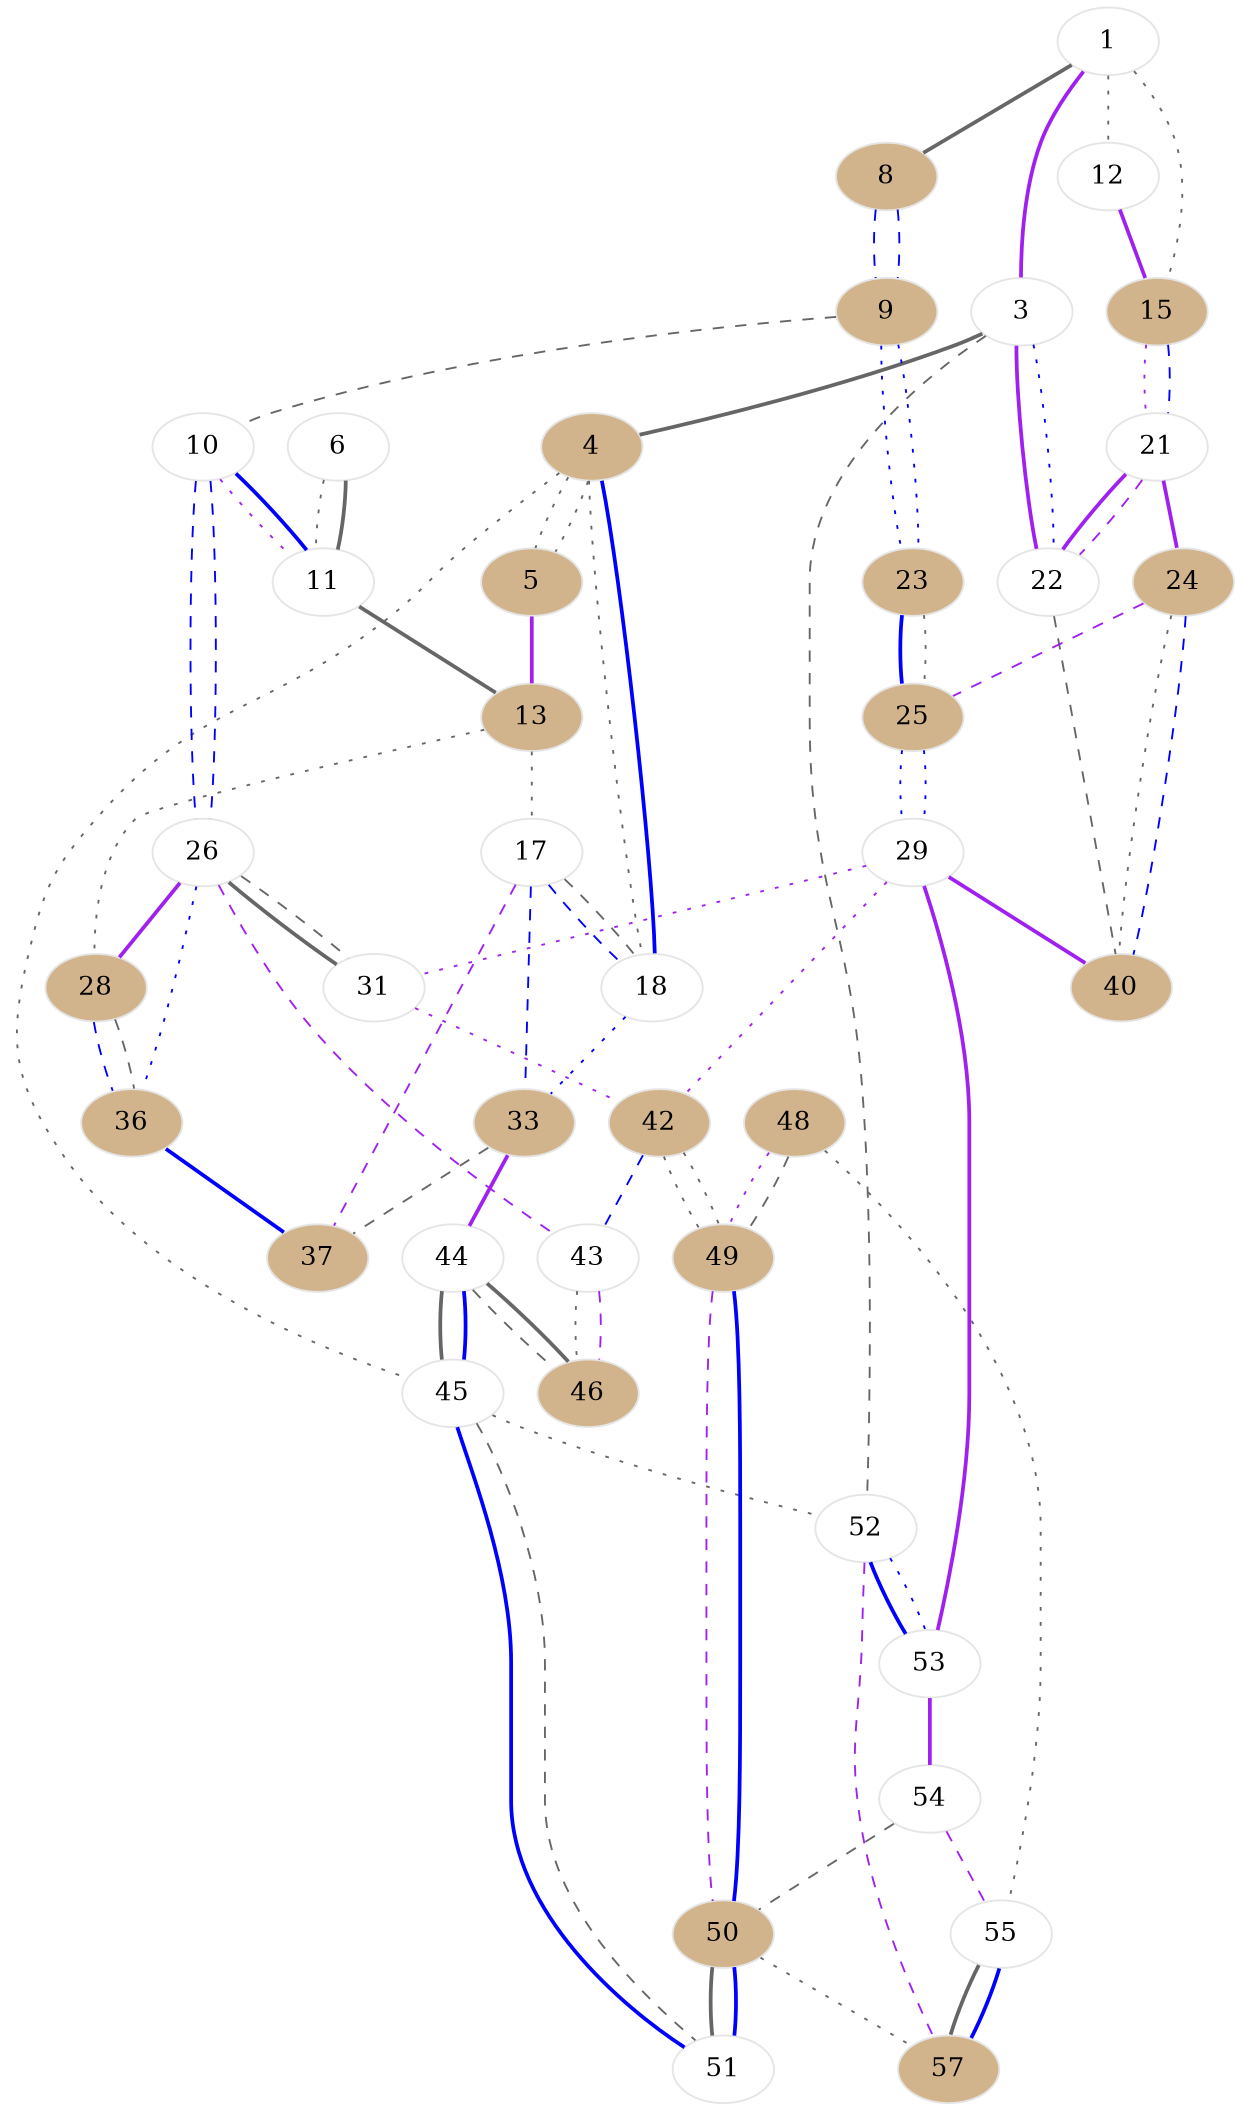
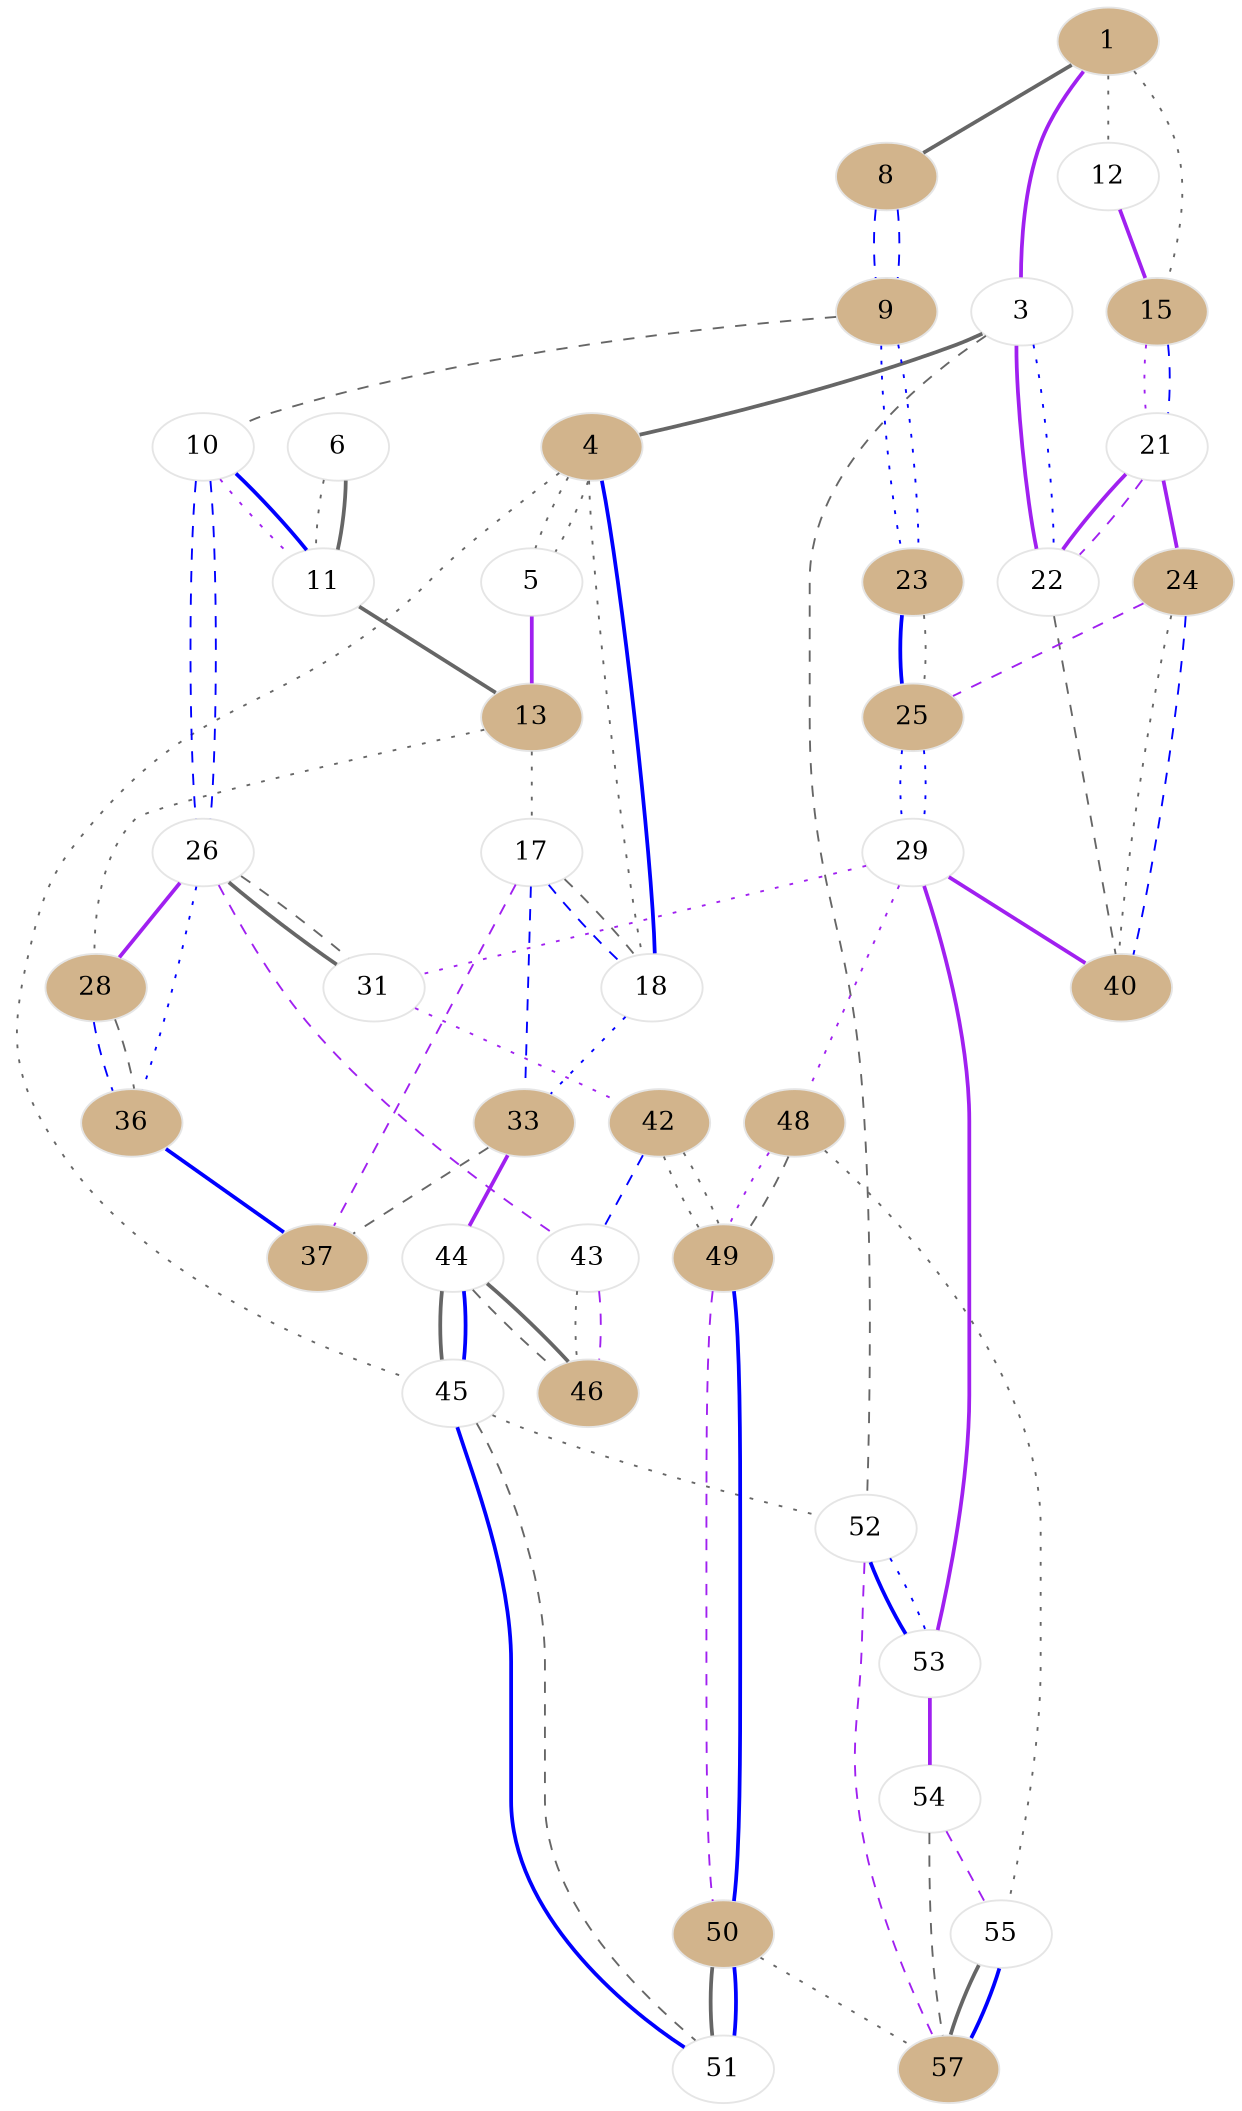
(1108, 41) -> (1108, 41)
(532, 582) -> (532, 582)
(786, 988) -> (861, 972)
(826, 1867) -> (931, 1934)
